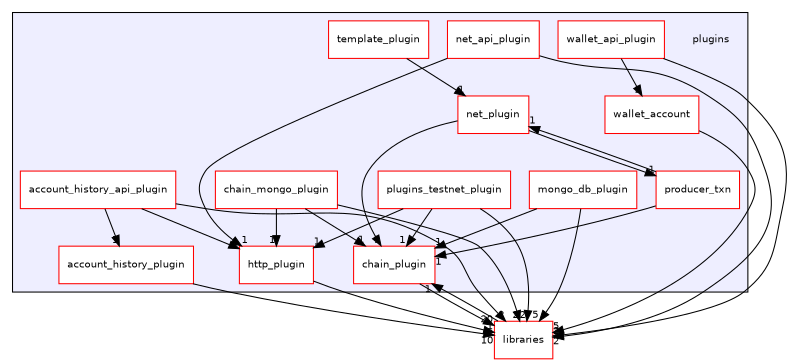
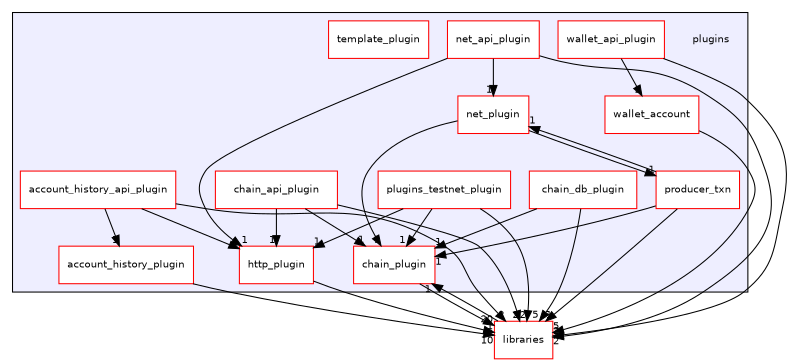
(431, 74) -> (493, 72)
(276, 190) -> (276, 190)
(583, 190) -> (583, 190)
none -> (616, 262)
